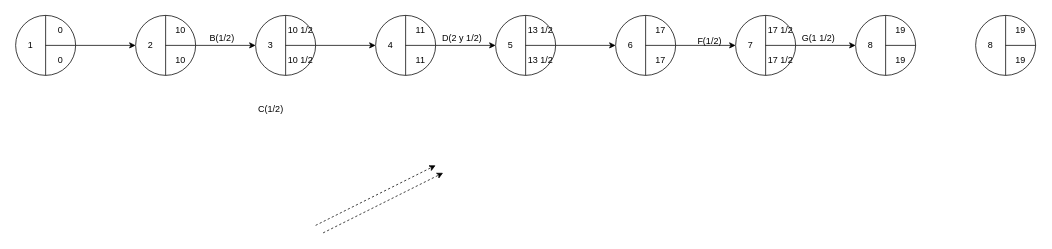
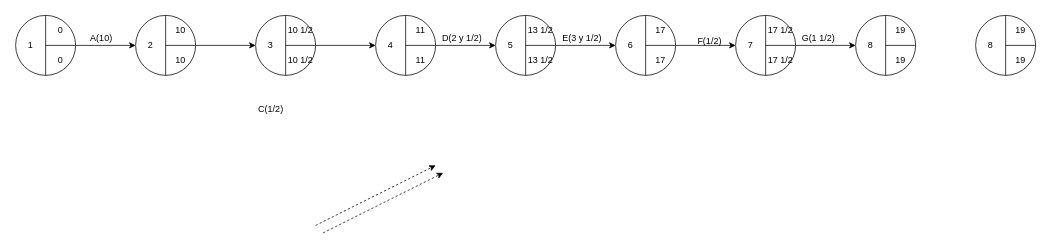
none -> (101, 38)
(222, 38) -> none
none -> (582, 38)
